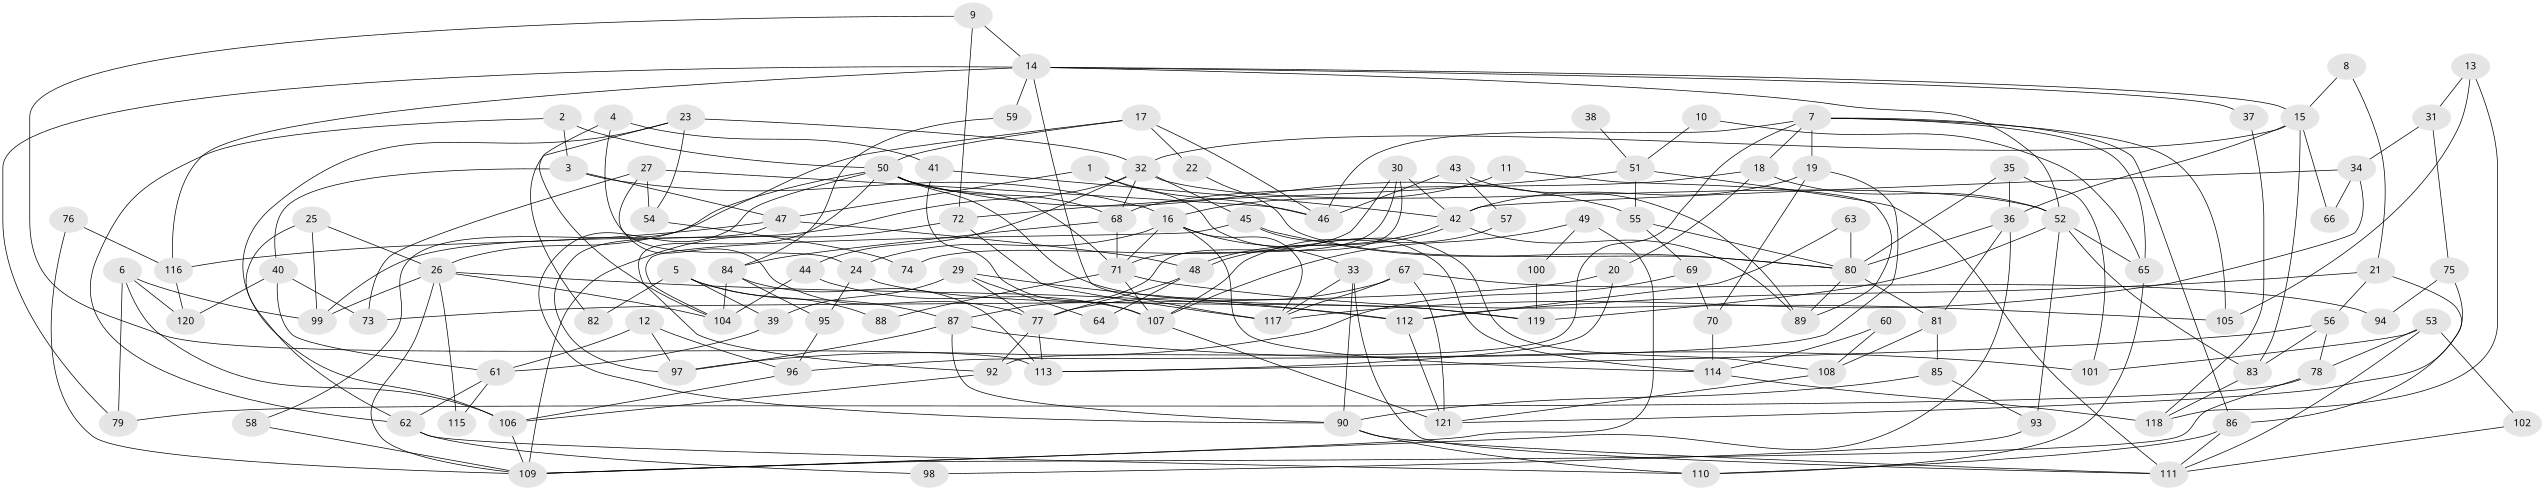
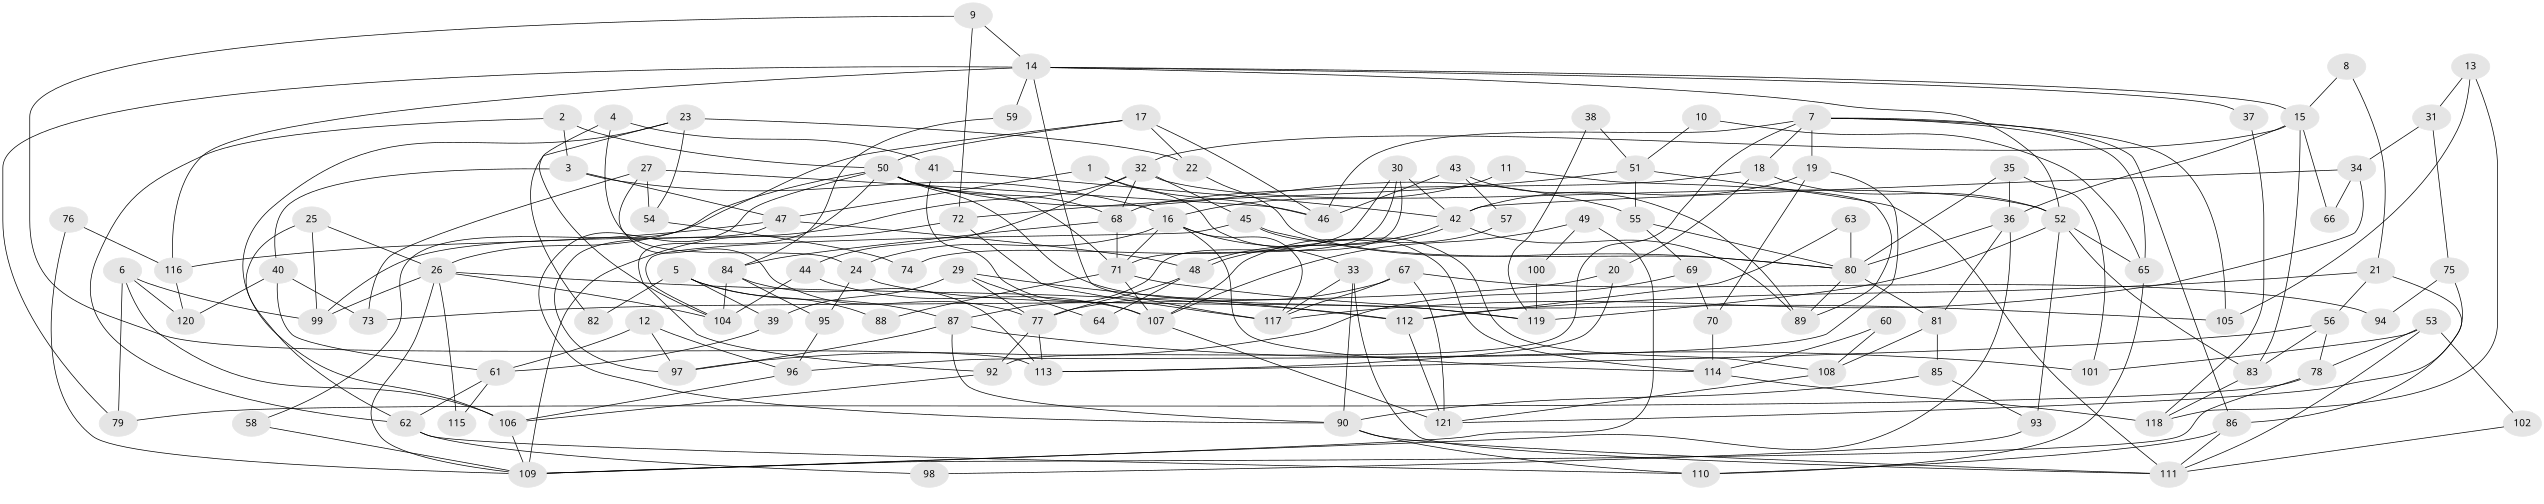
(927, 132) -> (942, 130)
none -> (1539, 222)
